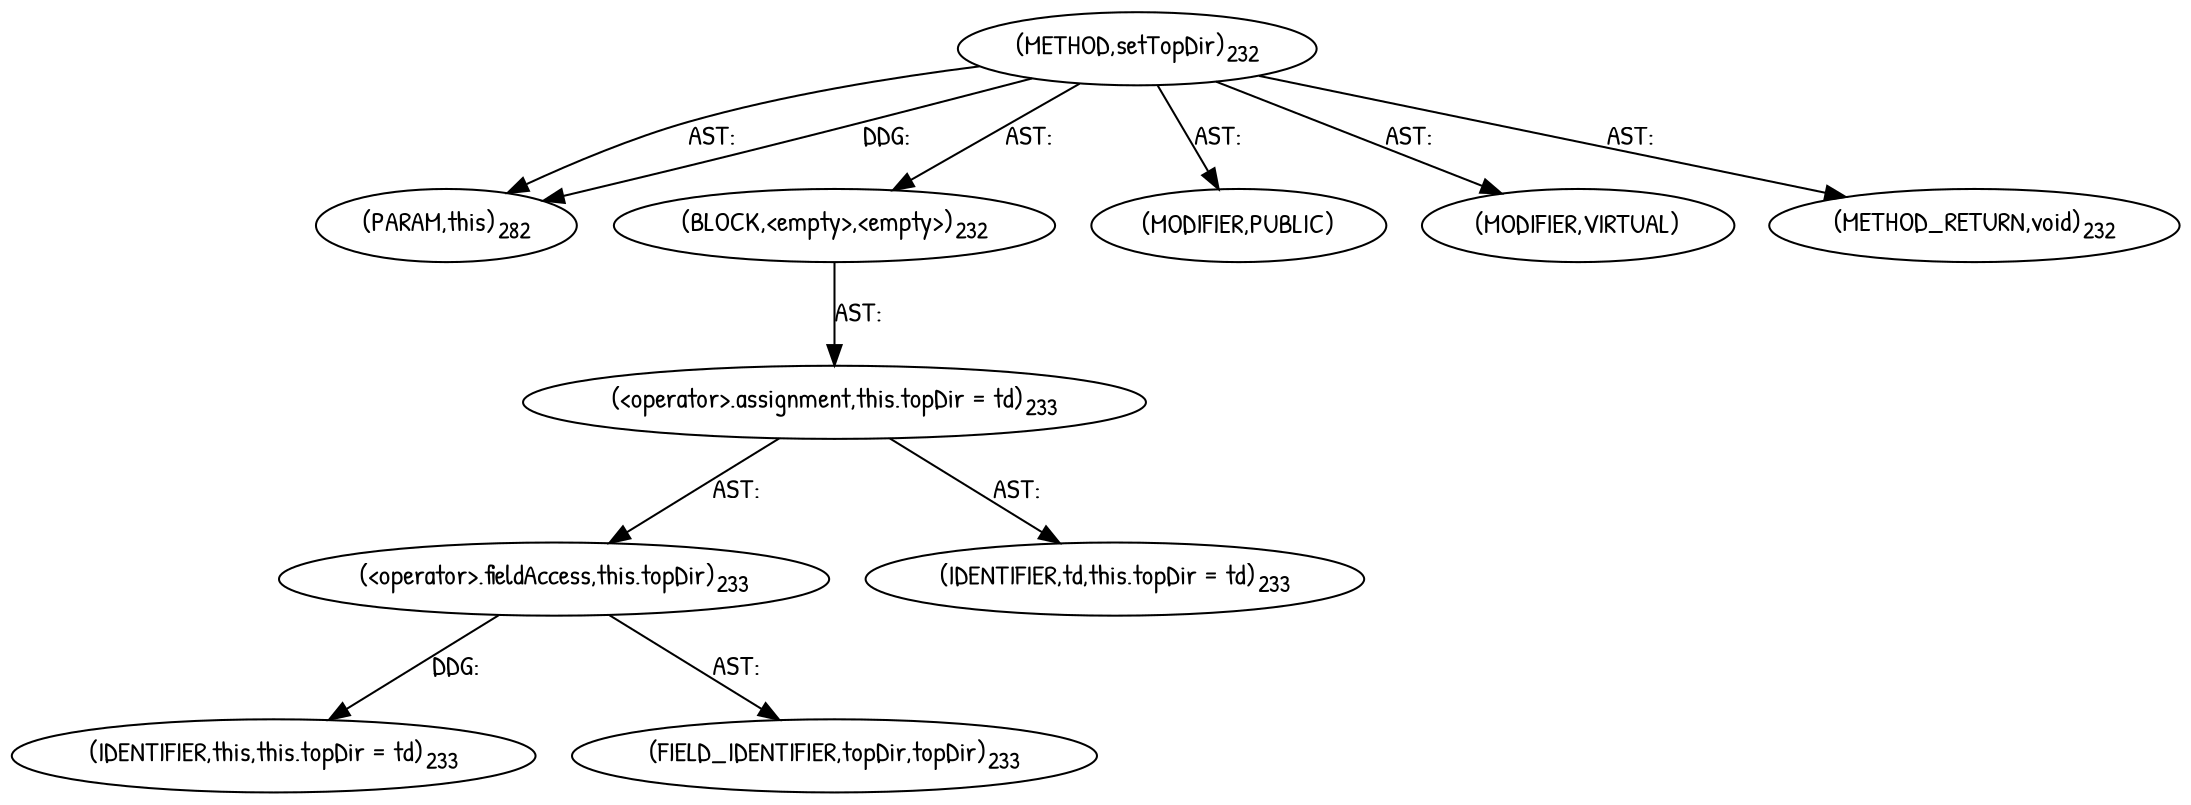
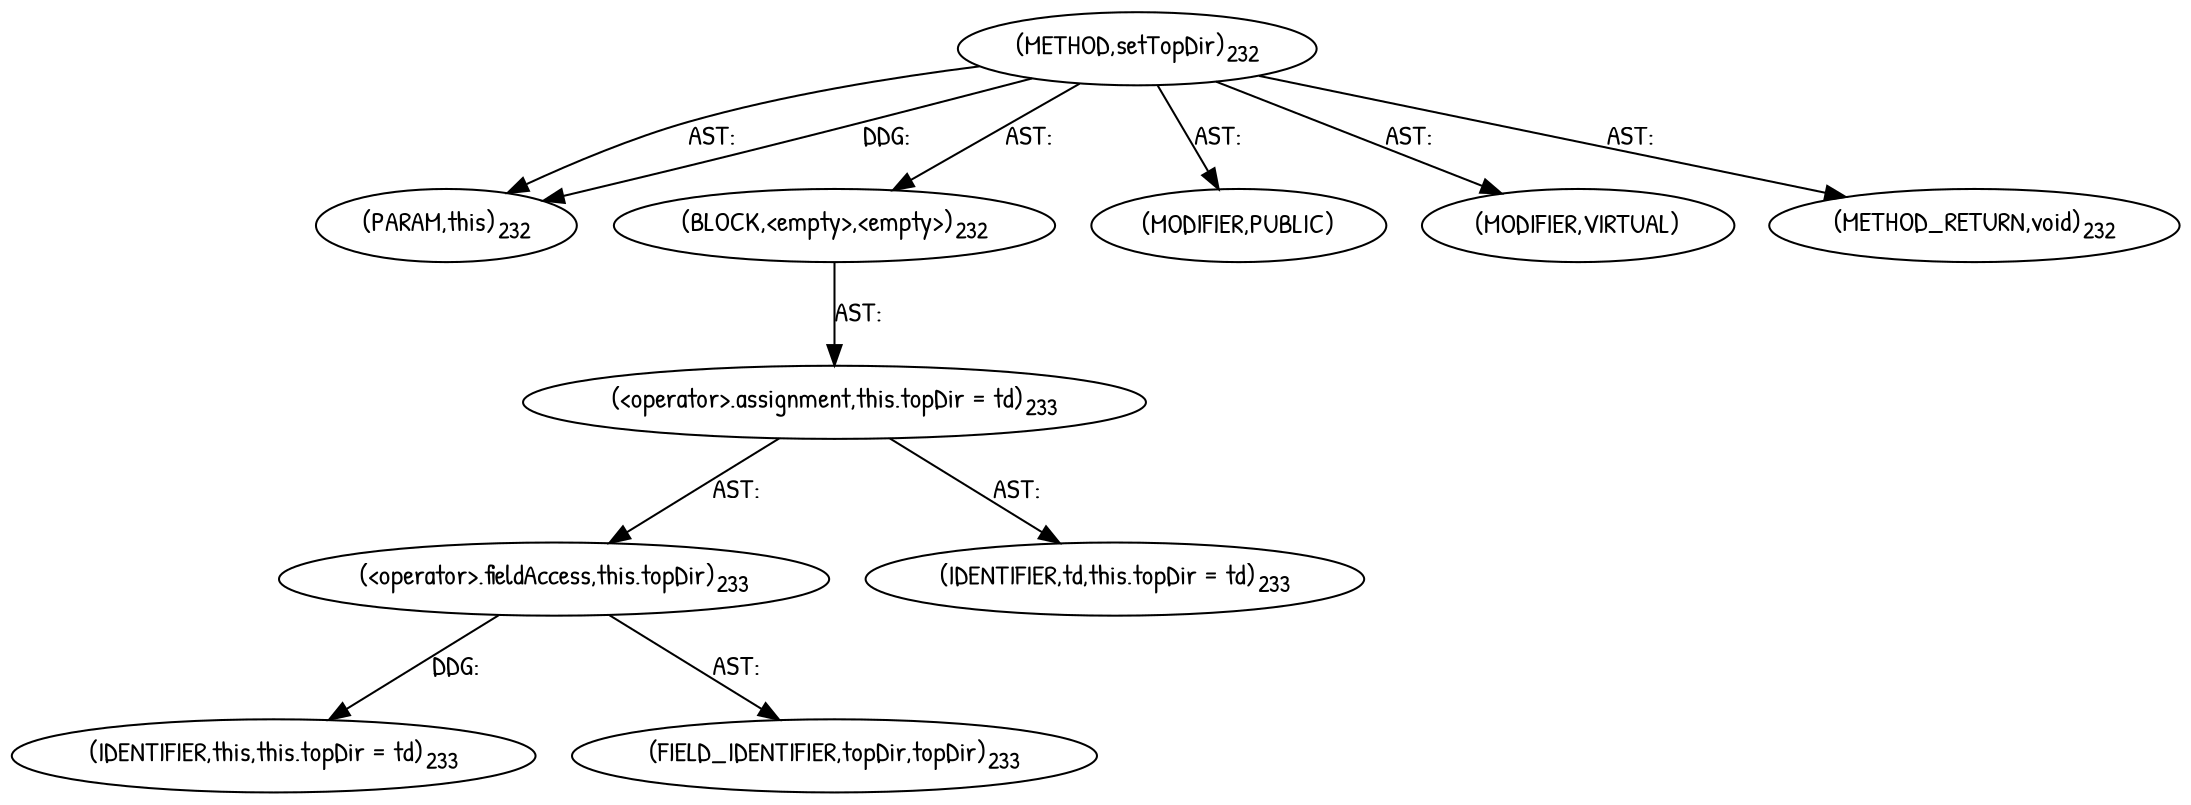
(514, 222) -> (514, 222)
